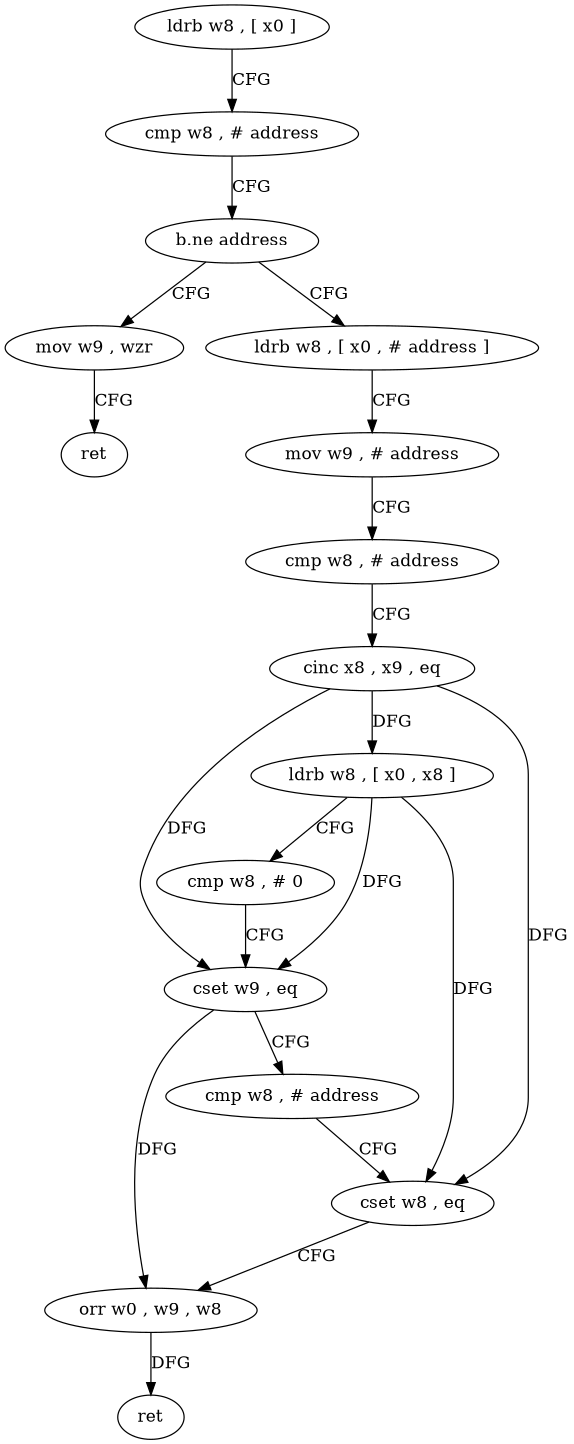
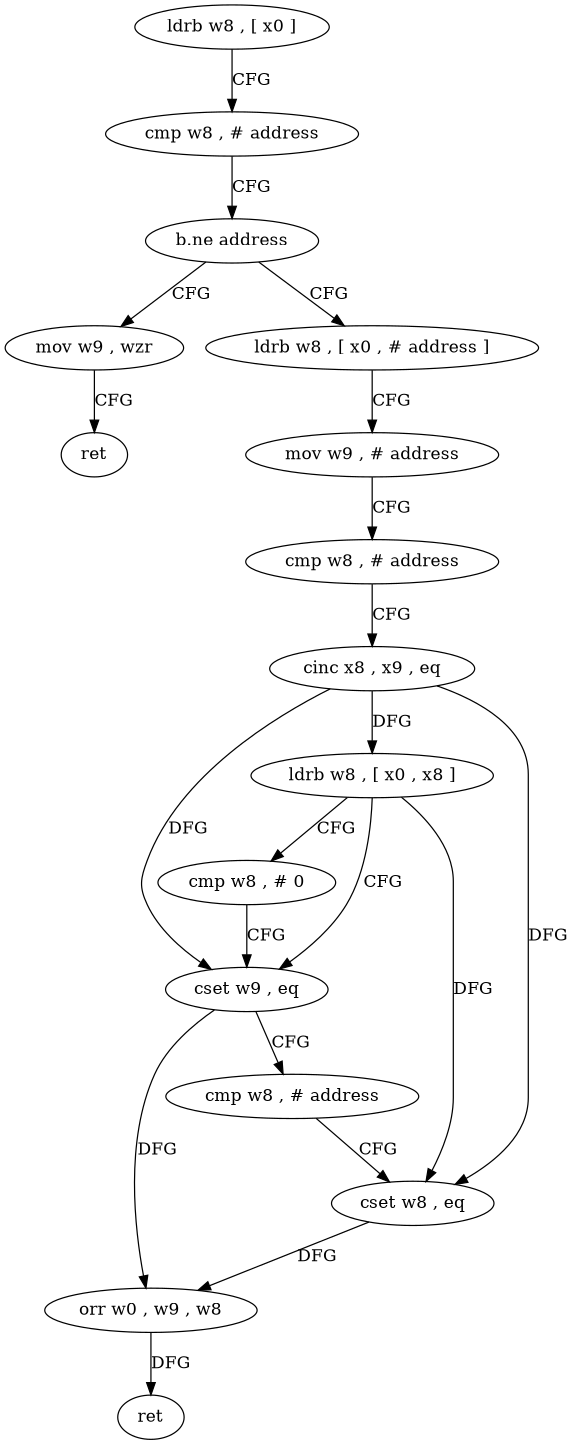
(383, 883) -> (383, 883)
(317, 1257) -> (317, 1257)
